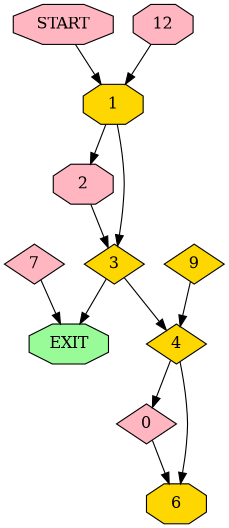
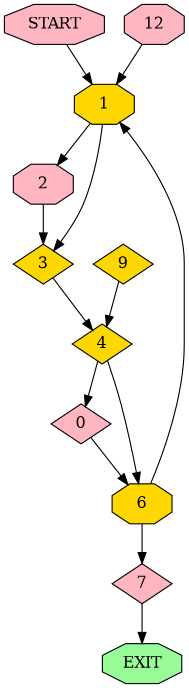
(96, 297) -> none
none -> (184, 303)
none -> (142, 538)
